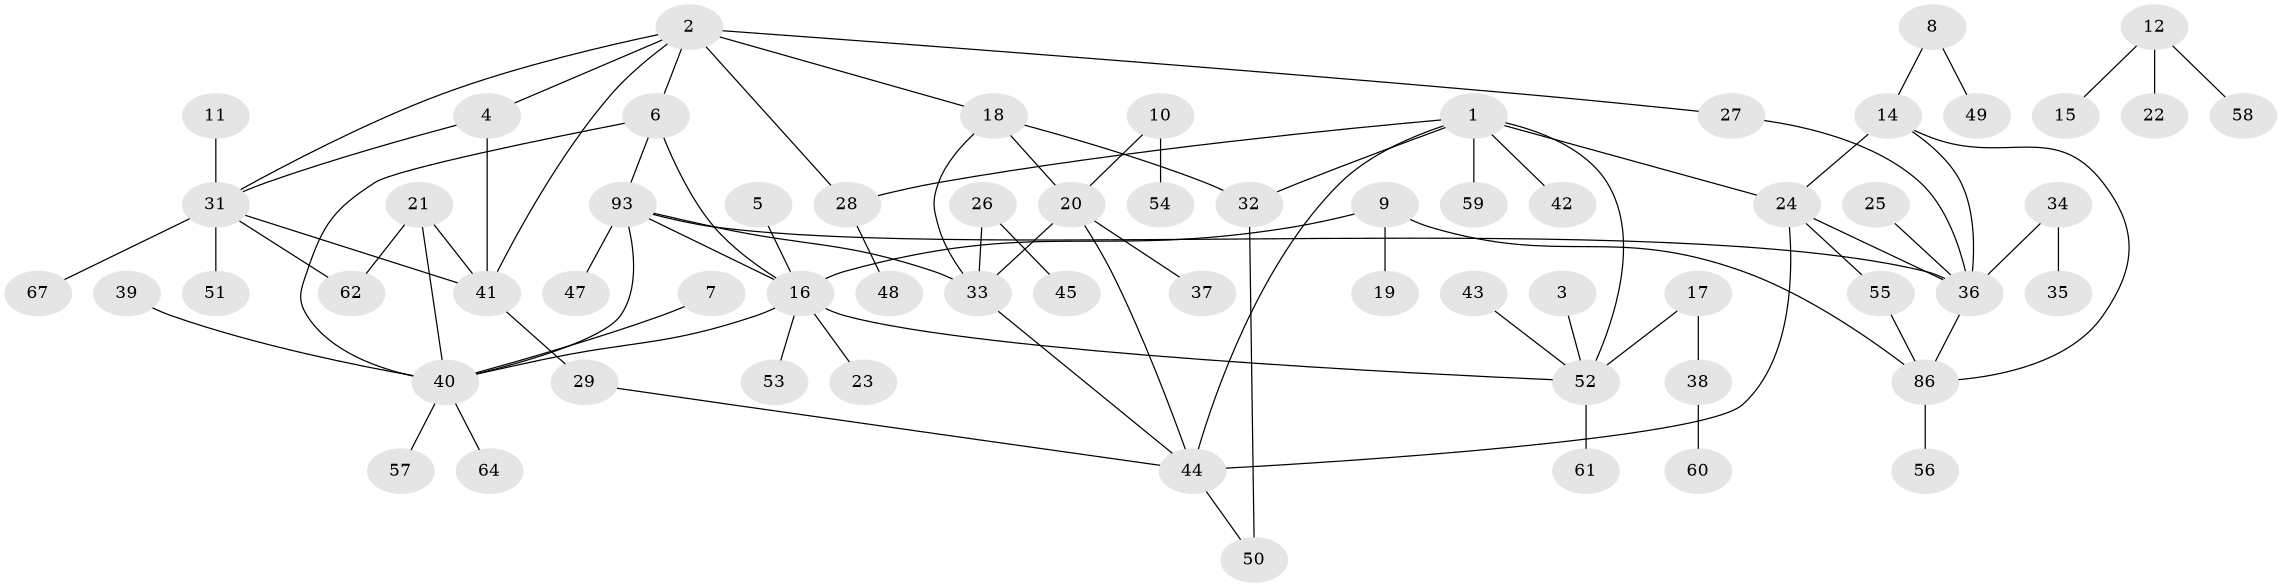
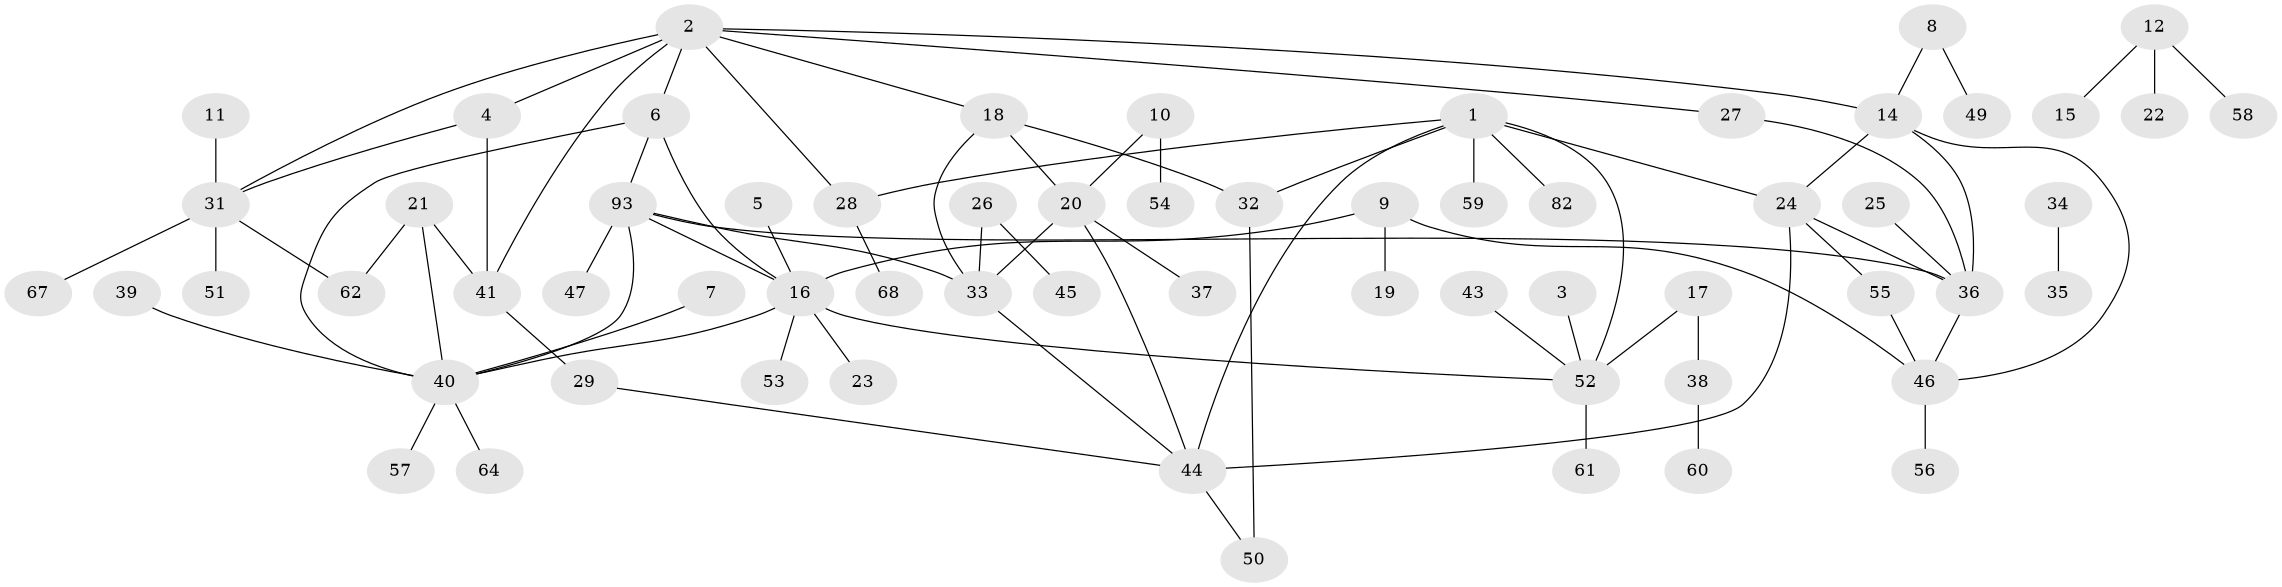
none -> (1291, 51)
(1563, 205) -> (1563, 205)
(352, 249) -> none
(2014, 249) -> none
(889, 294) -> (889, 294)
(1925, 382) -> (1925, 382)
